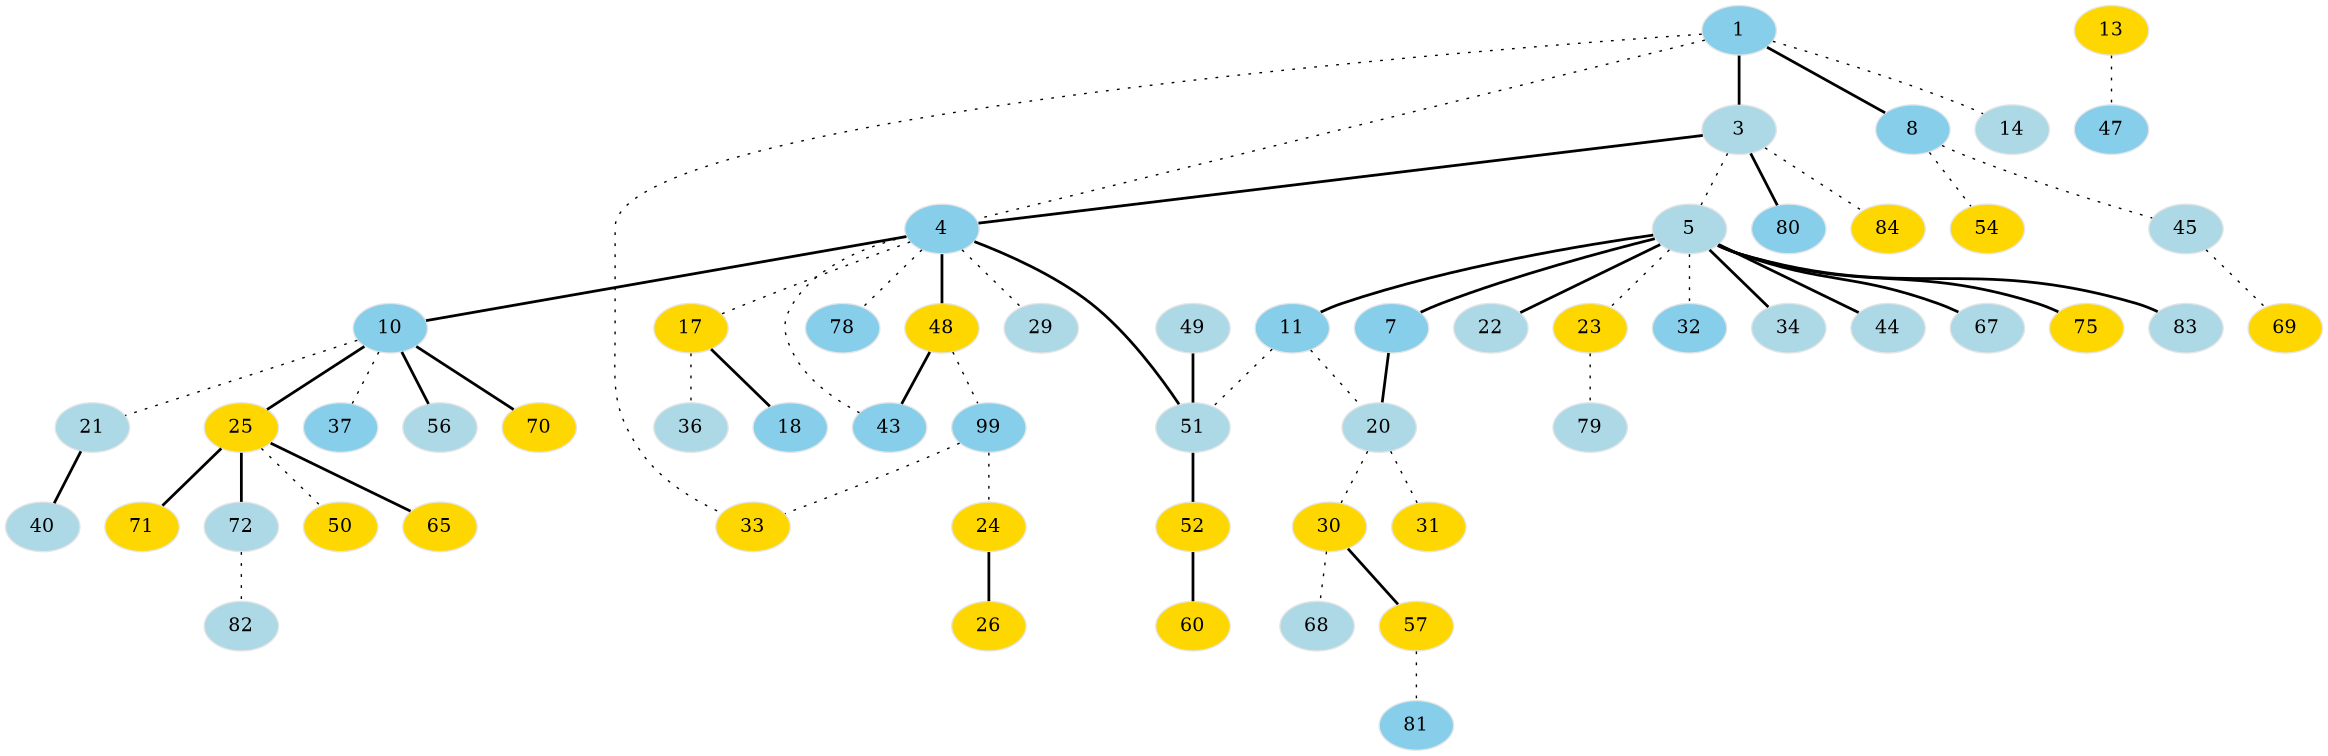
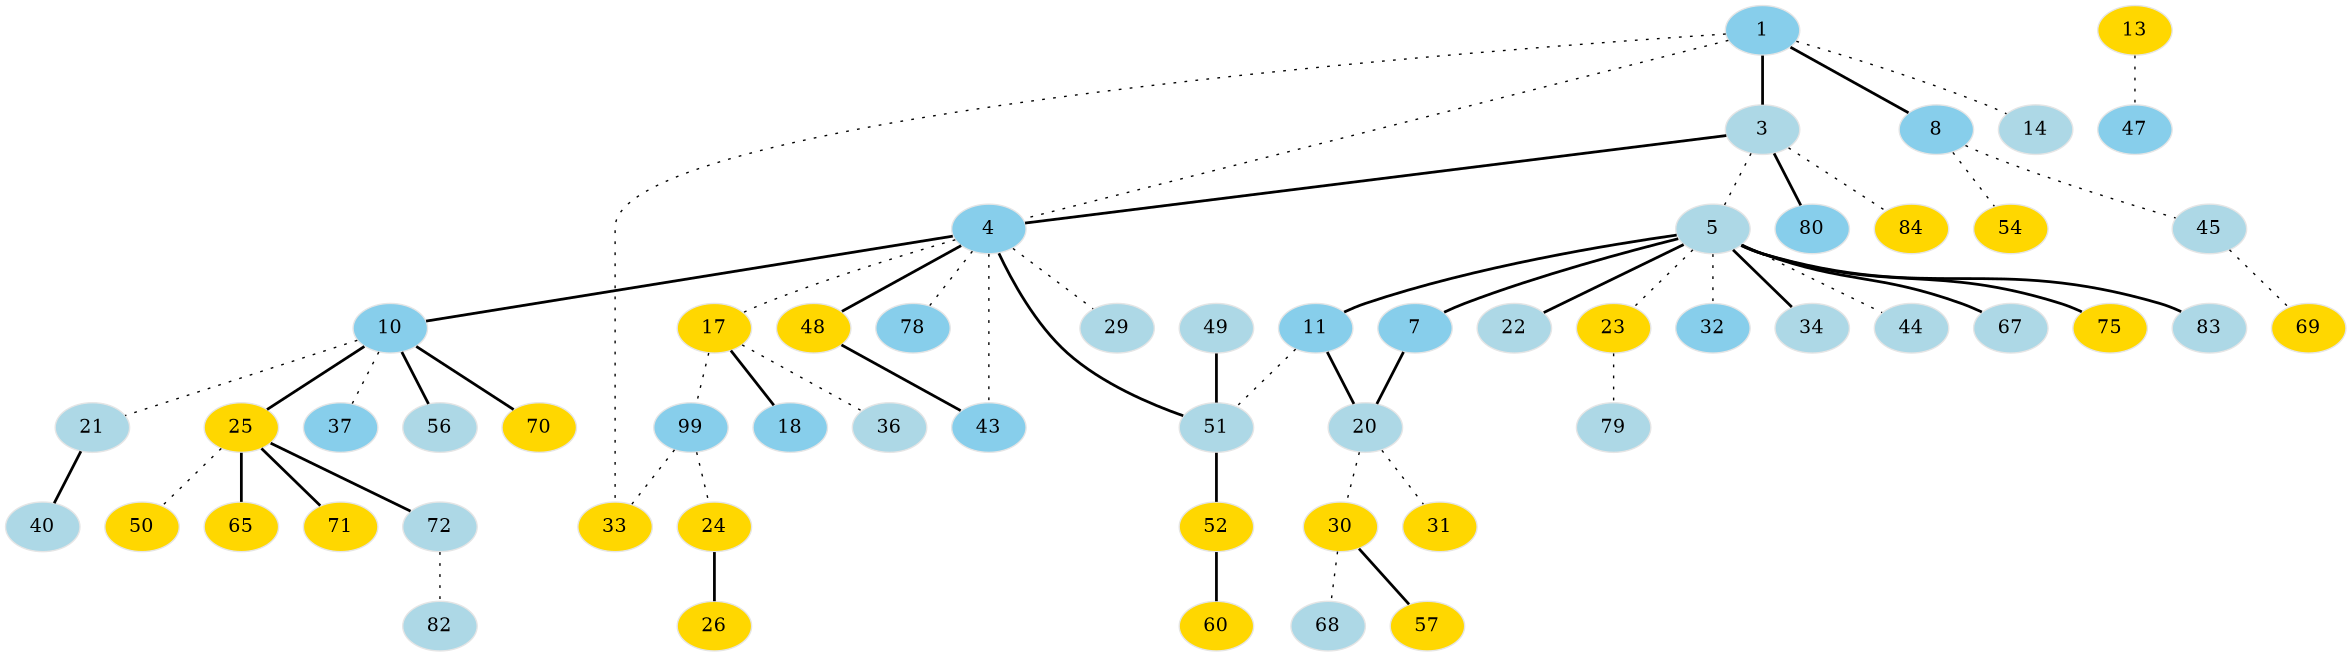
(1789, 279) -> (1812, 279)
(965, 378) -> (703, 378)
(1336, 378) -> (1341, 378)
(1416, 725) -> none
